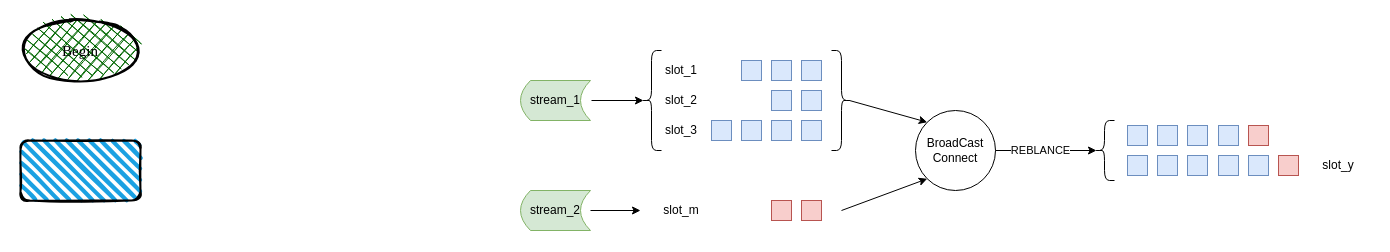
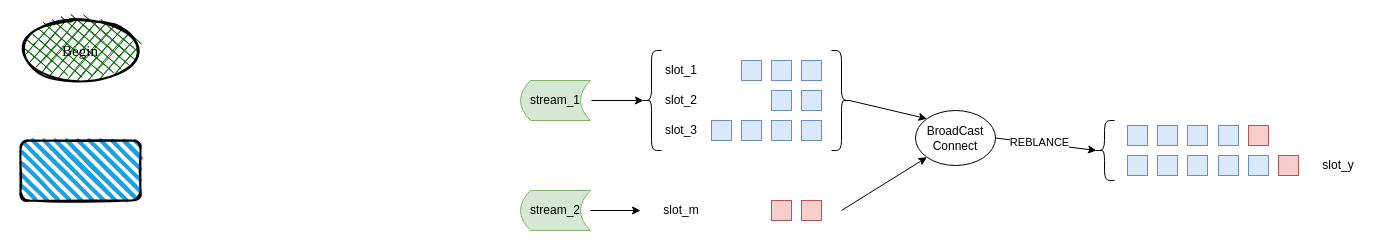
(956, 151) -> (956, 138)
